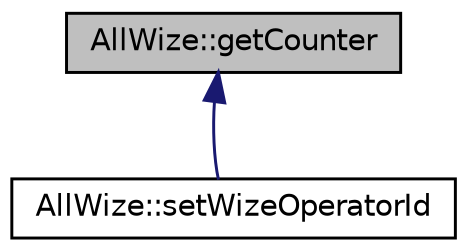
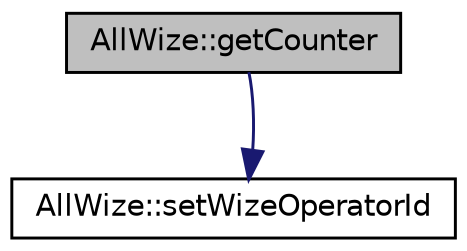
(214, 141) -> (253, 111)
